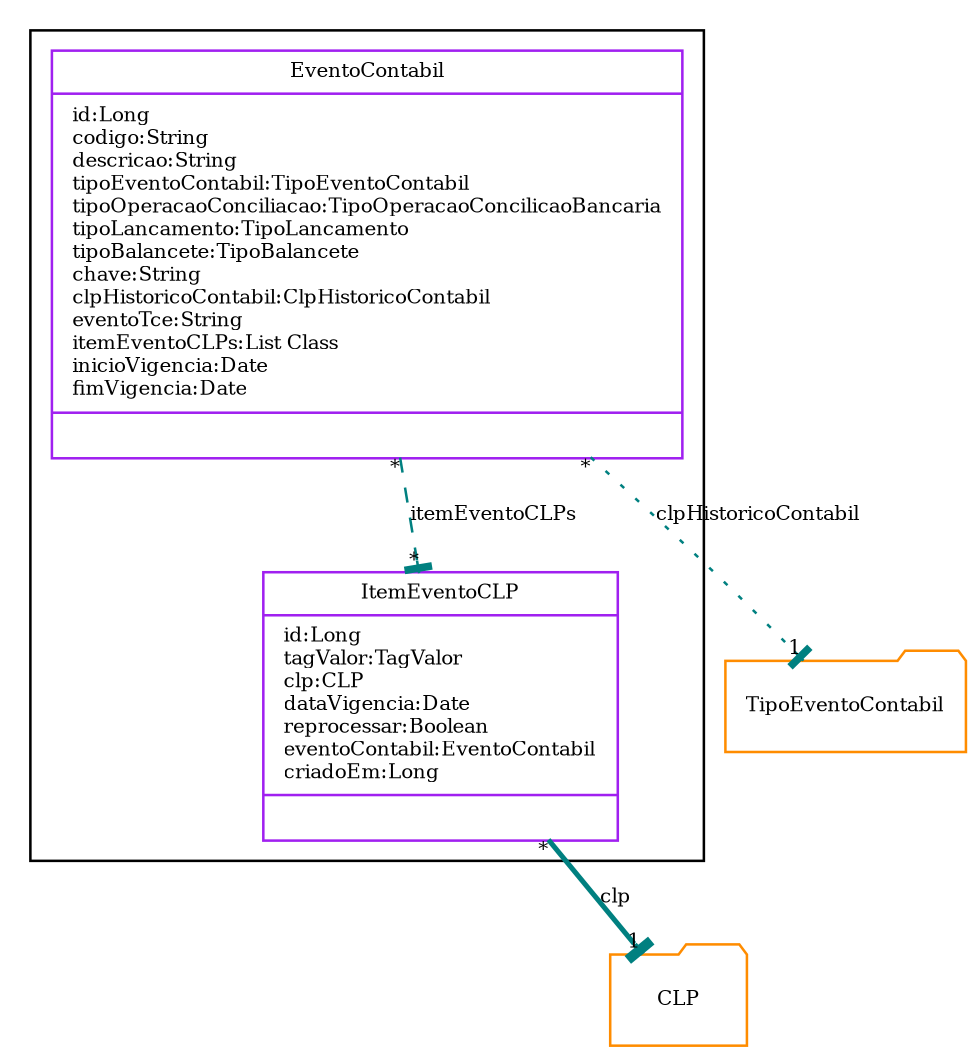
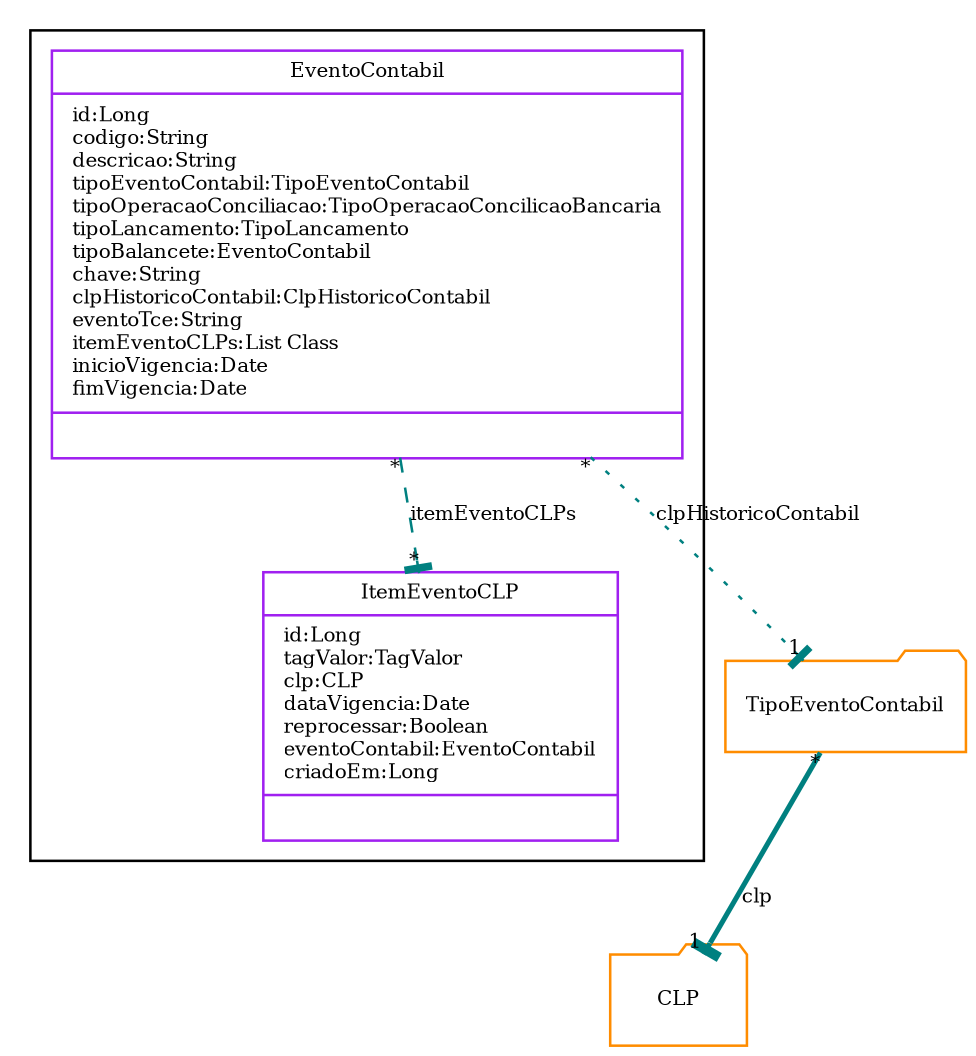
(216, 252) -> (222, 252)
(591, 892) -> (765, 848)
